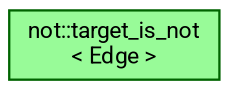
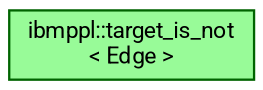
(114, 45) -> (132, 45)
